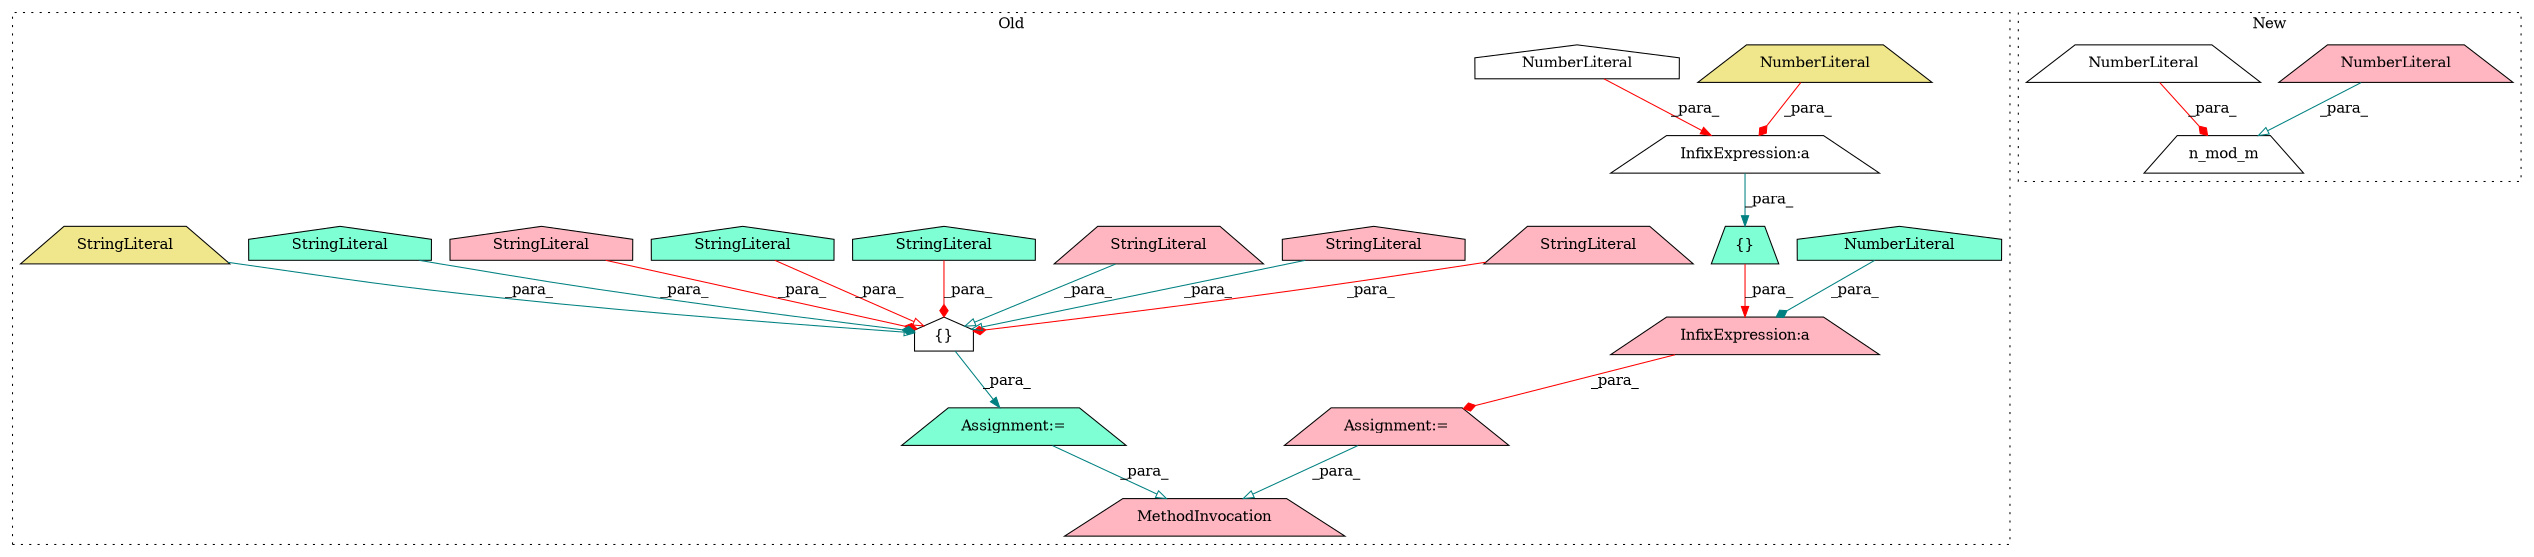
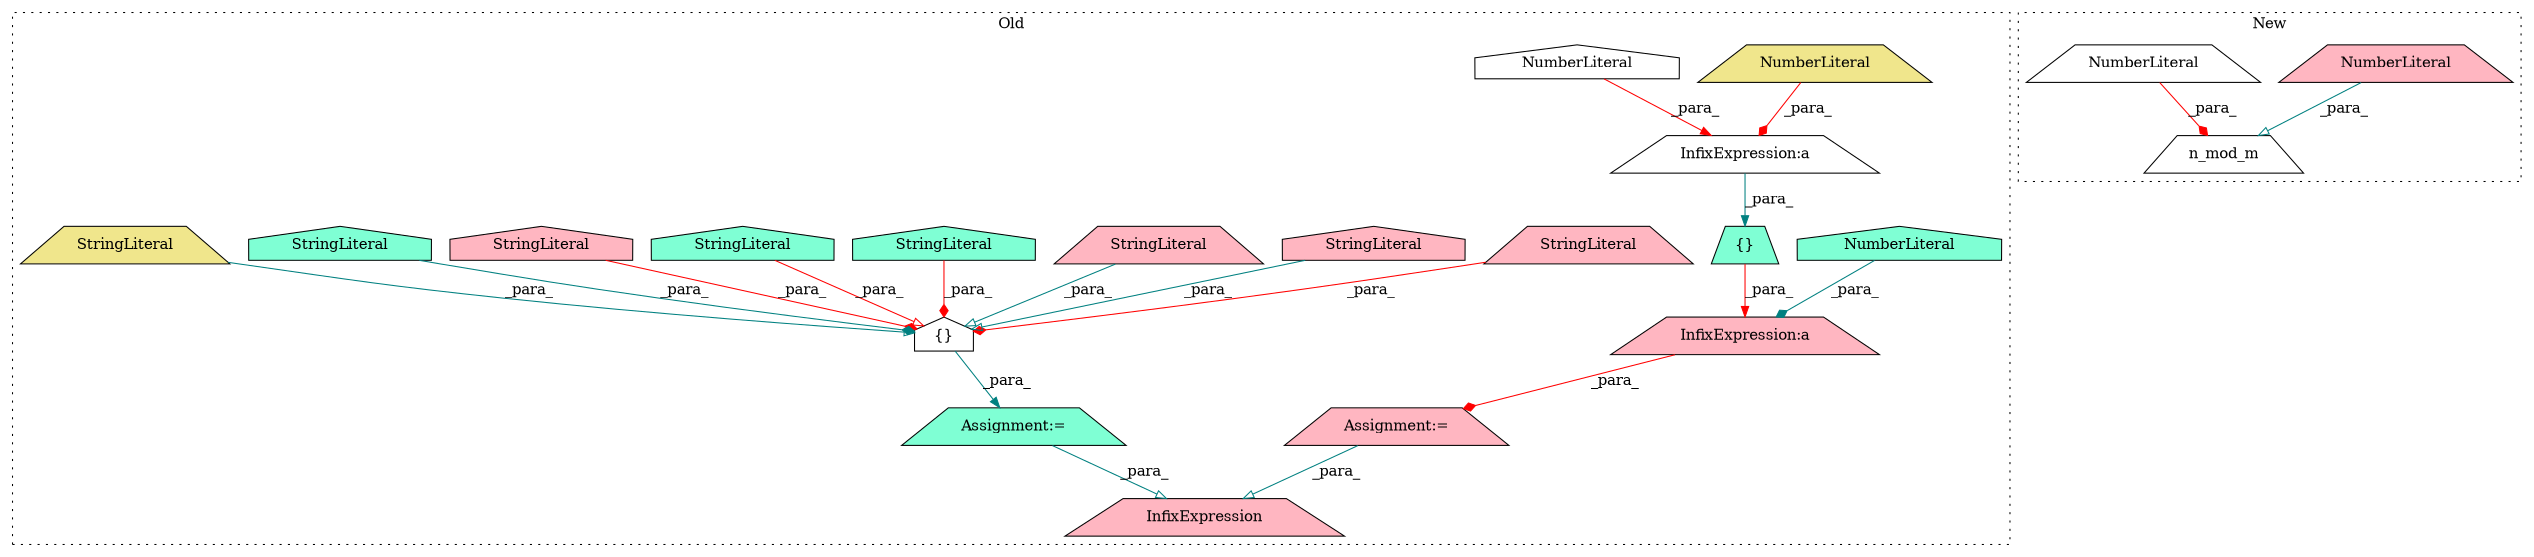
(1205, 517) -> (1205, 517)
